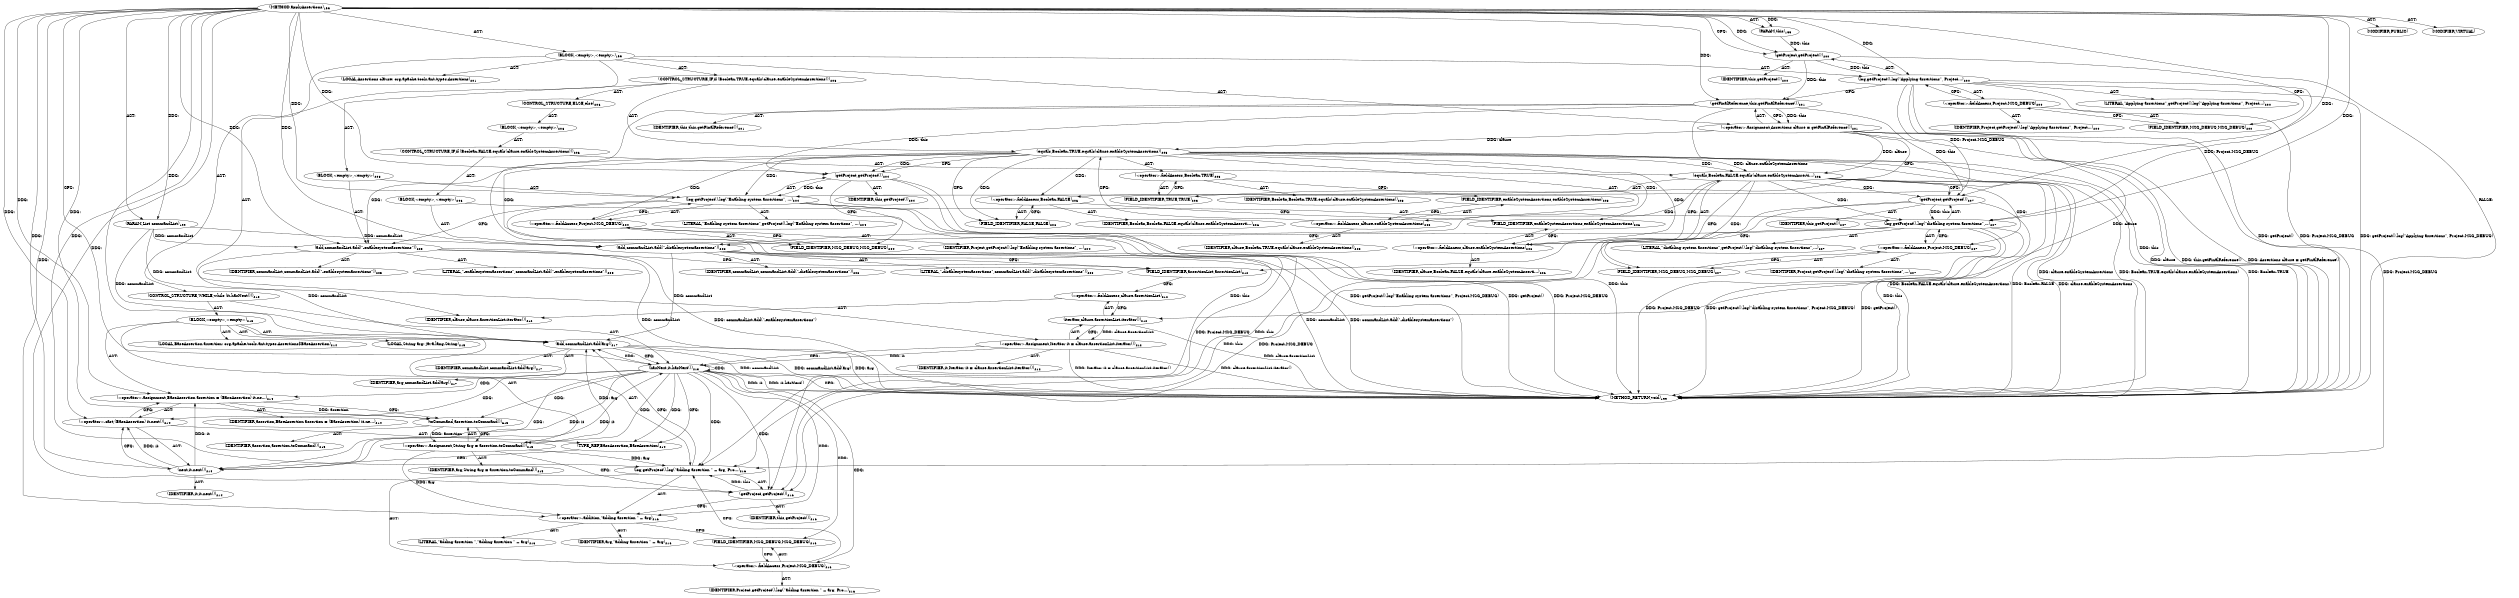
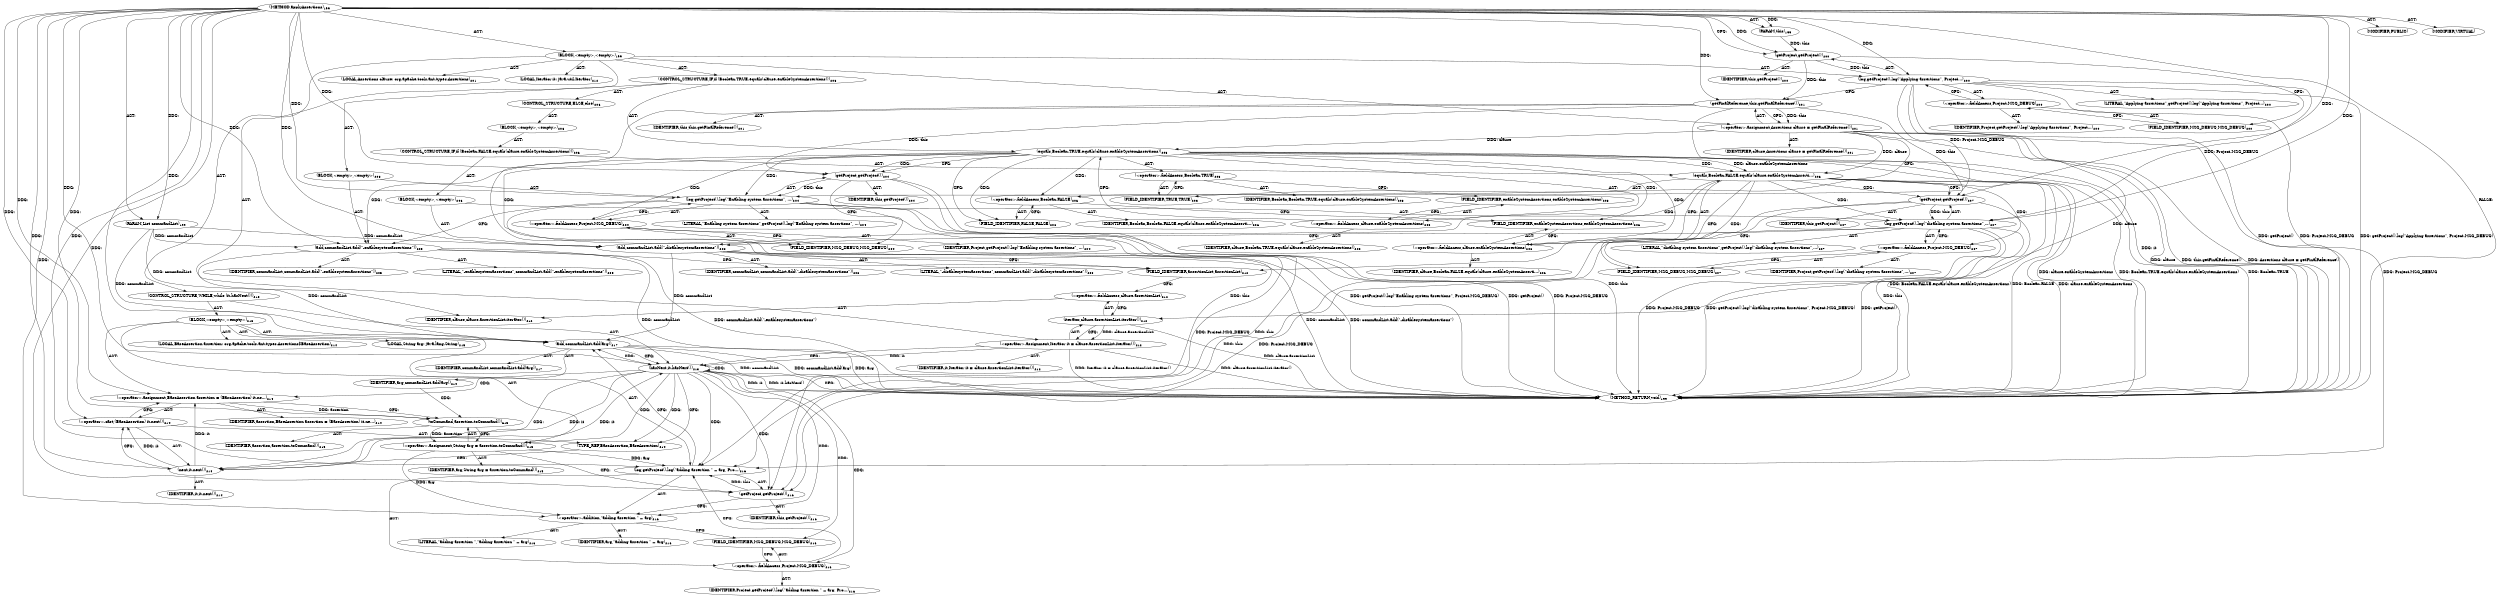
none -> (559, 80)
none -> (1789, 152)
(70, 188) -> (70, 188)
(2149, 248) -> (2149, 248)
(454, 383) -> (454, 383)
(565, 390) -> (440, 402)
(411, 411) -> none
(608, 423) -> none
